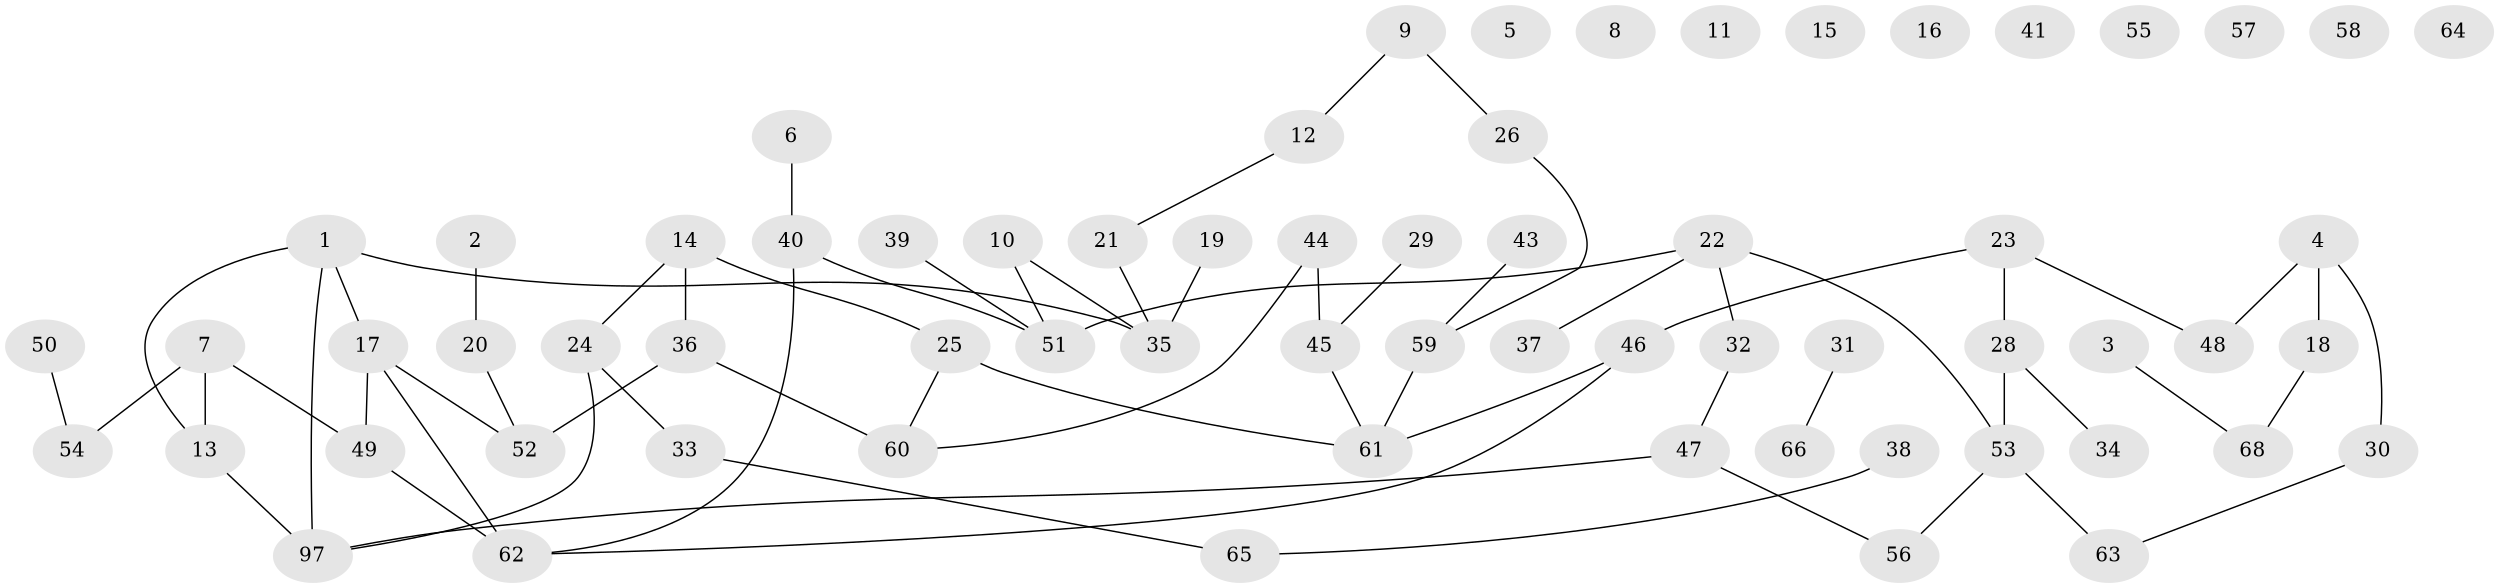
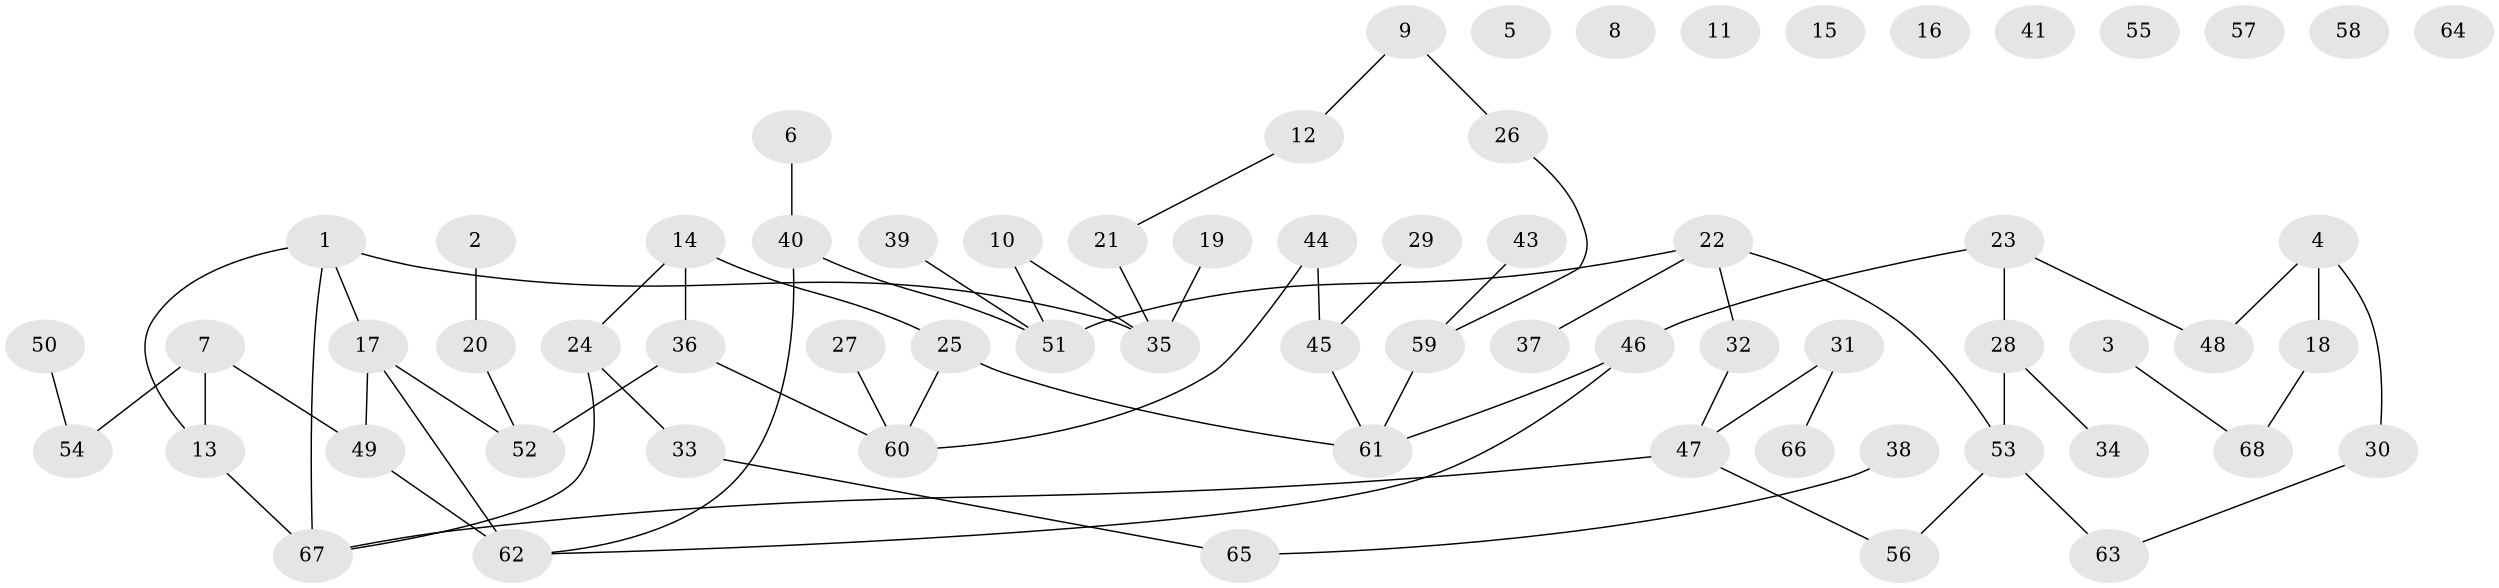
none -> (846, 346)
none -> (1767, 399)
(313, 556) -> (313, 556)
